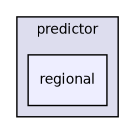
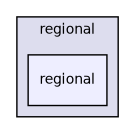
(68, 30) -> (68, 30)
